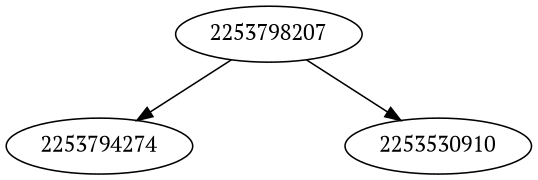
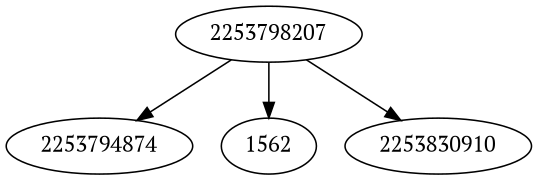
(99, 146) -> (99, 146)
none -> (269, 146)
(438, 146) -> (438, 146)
